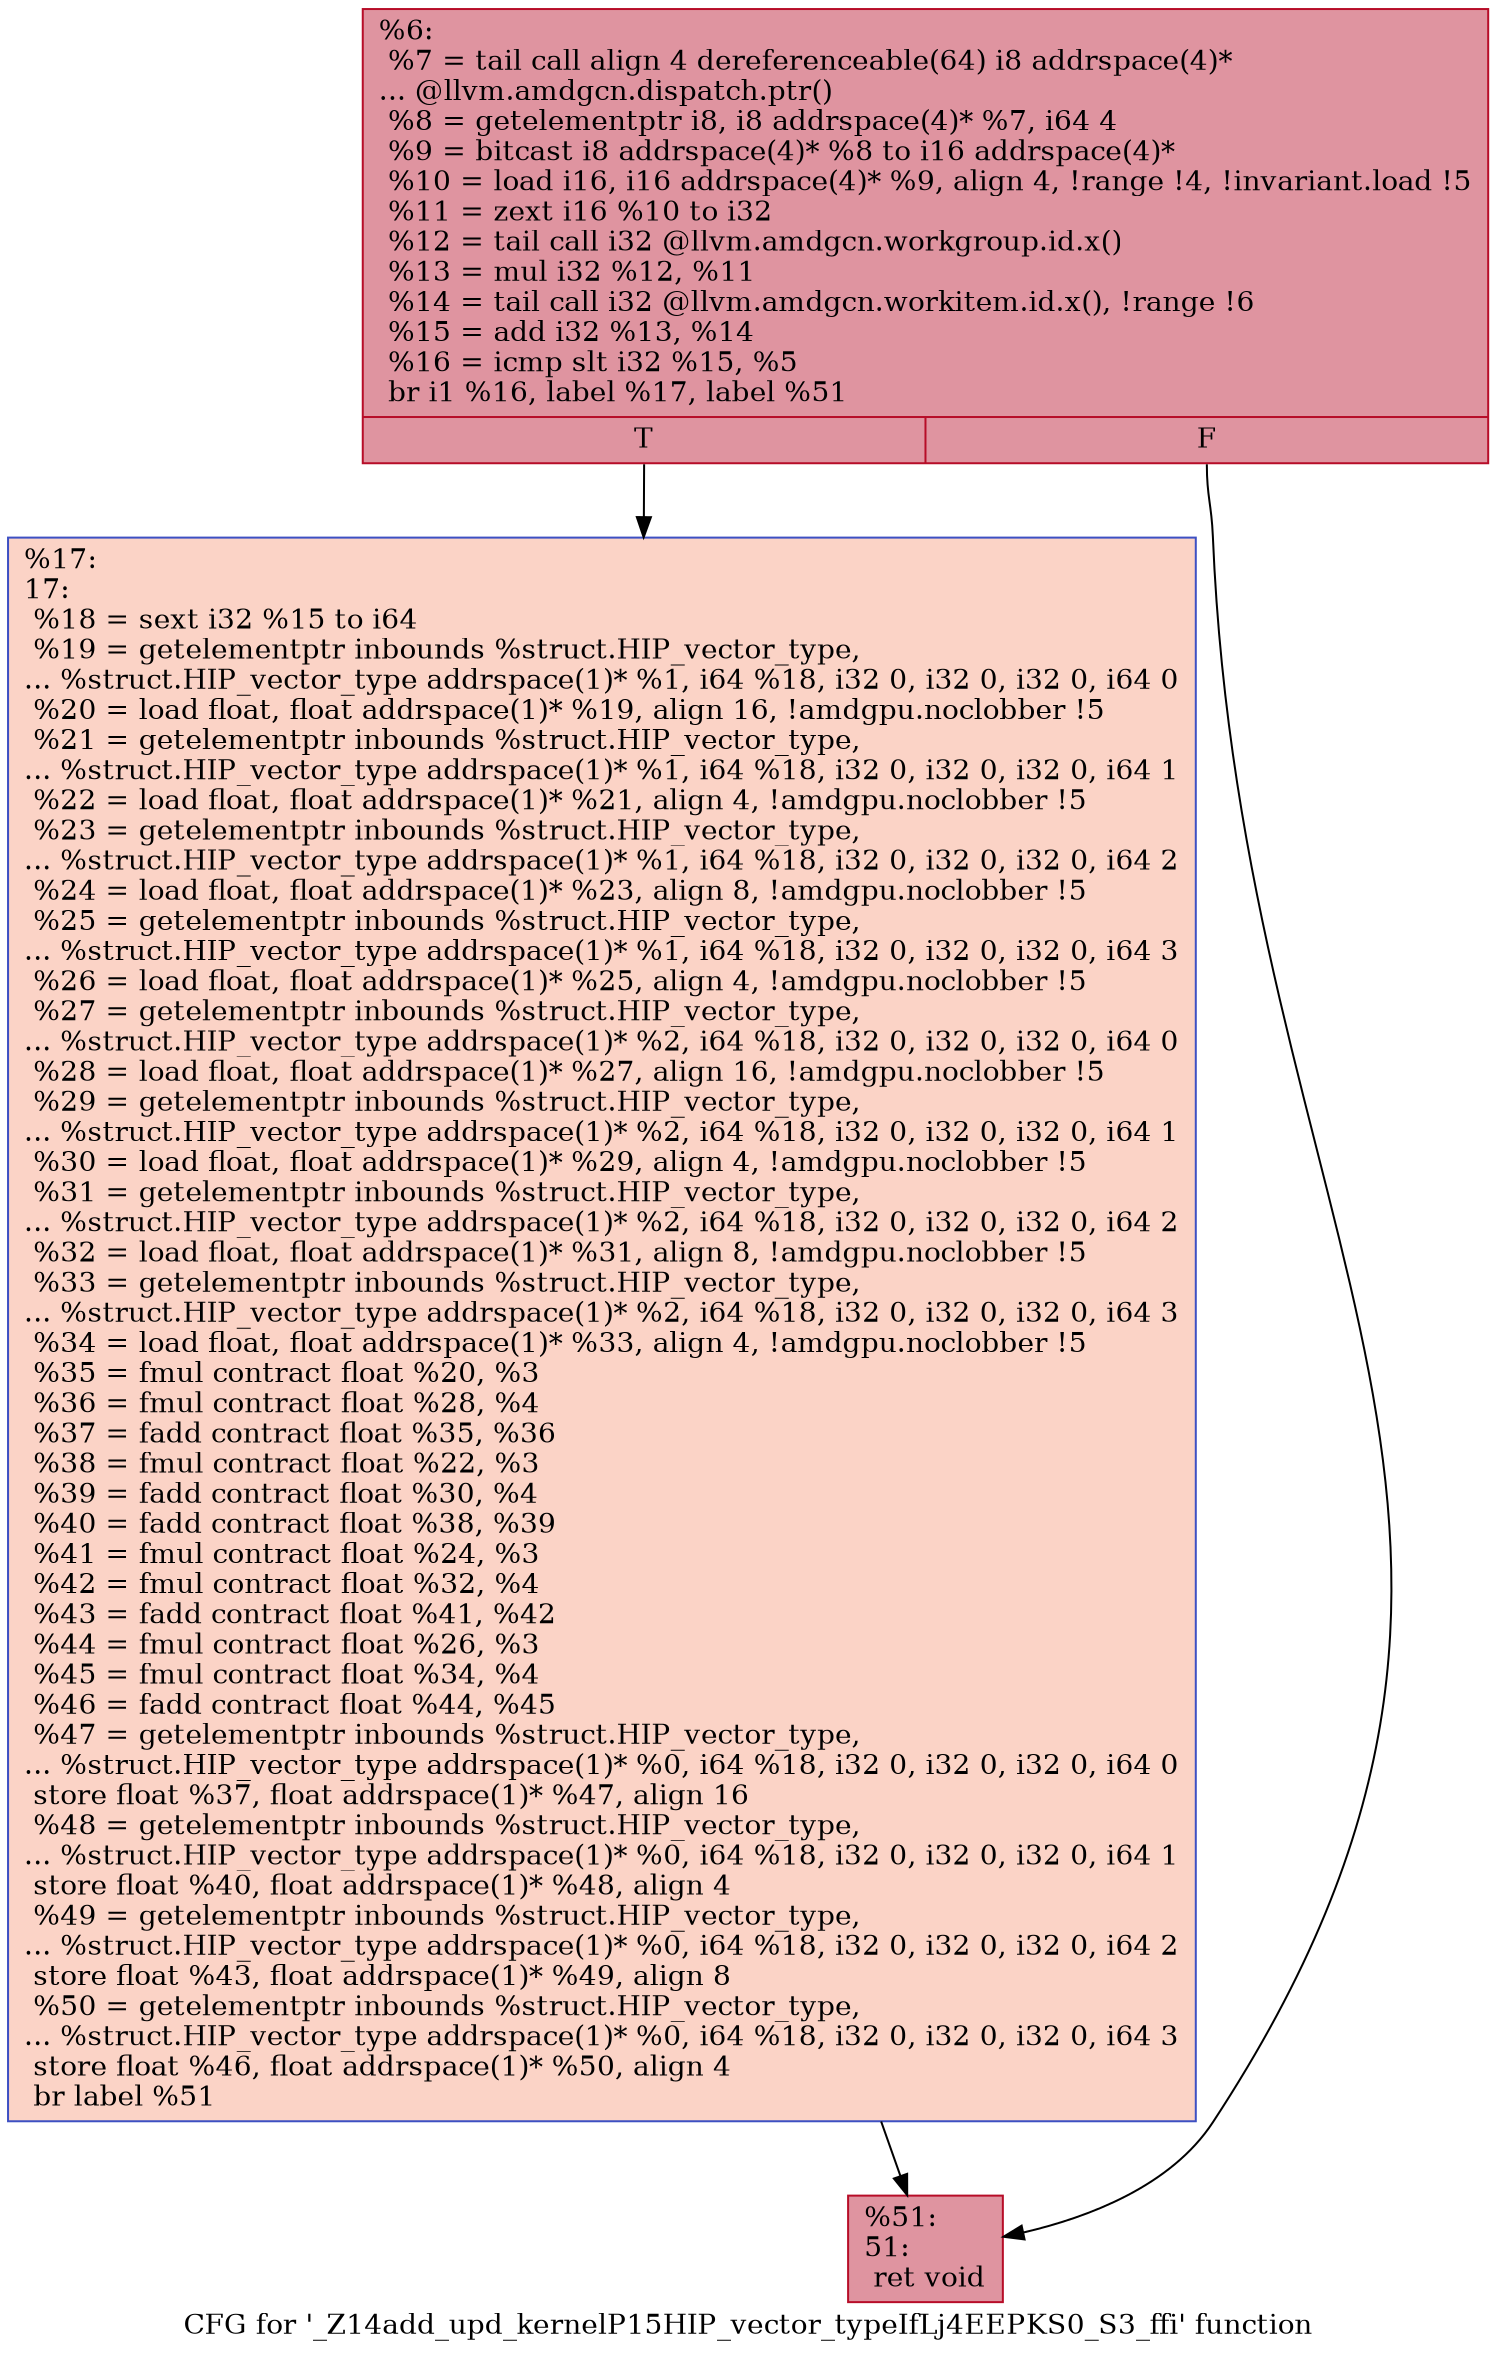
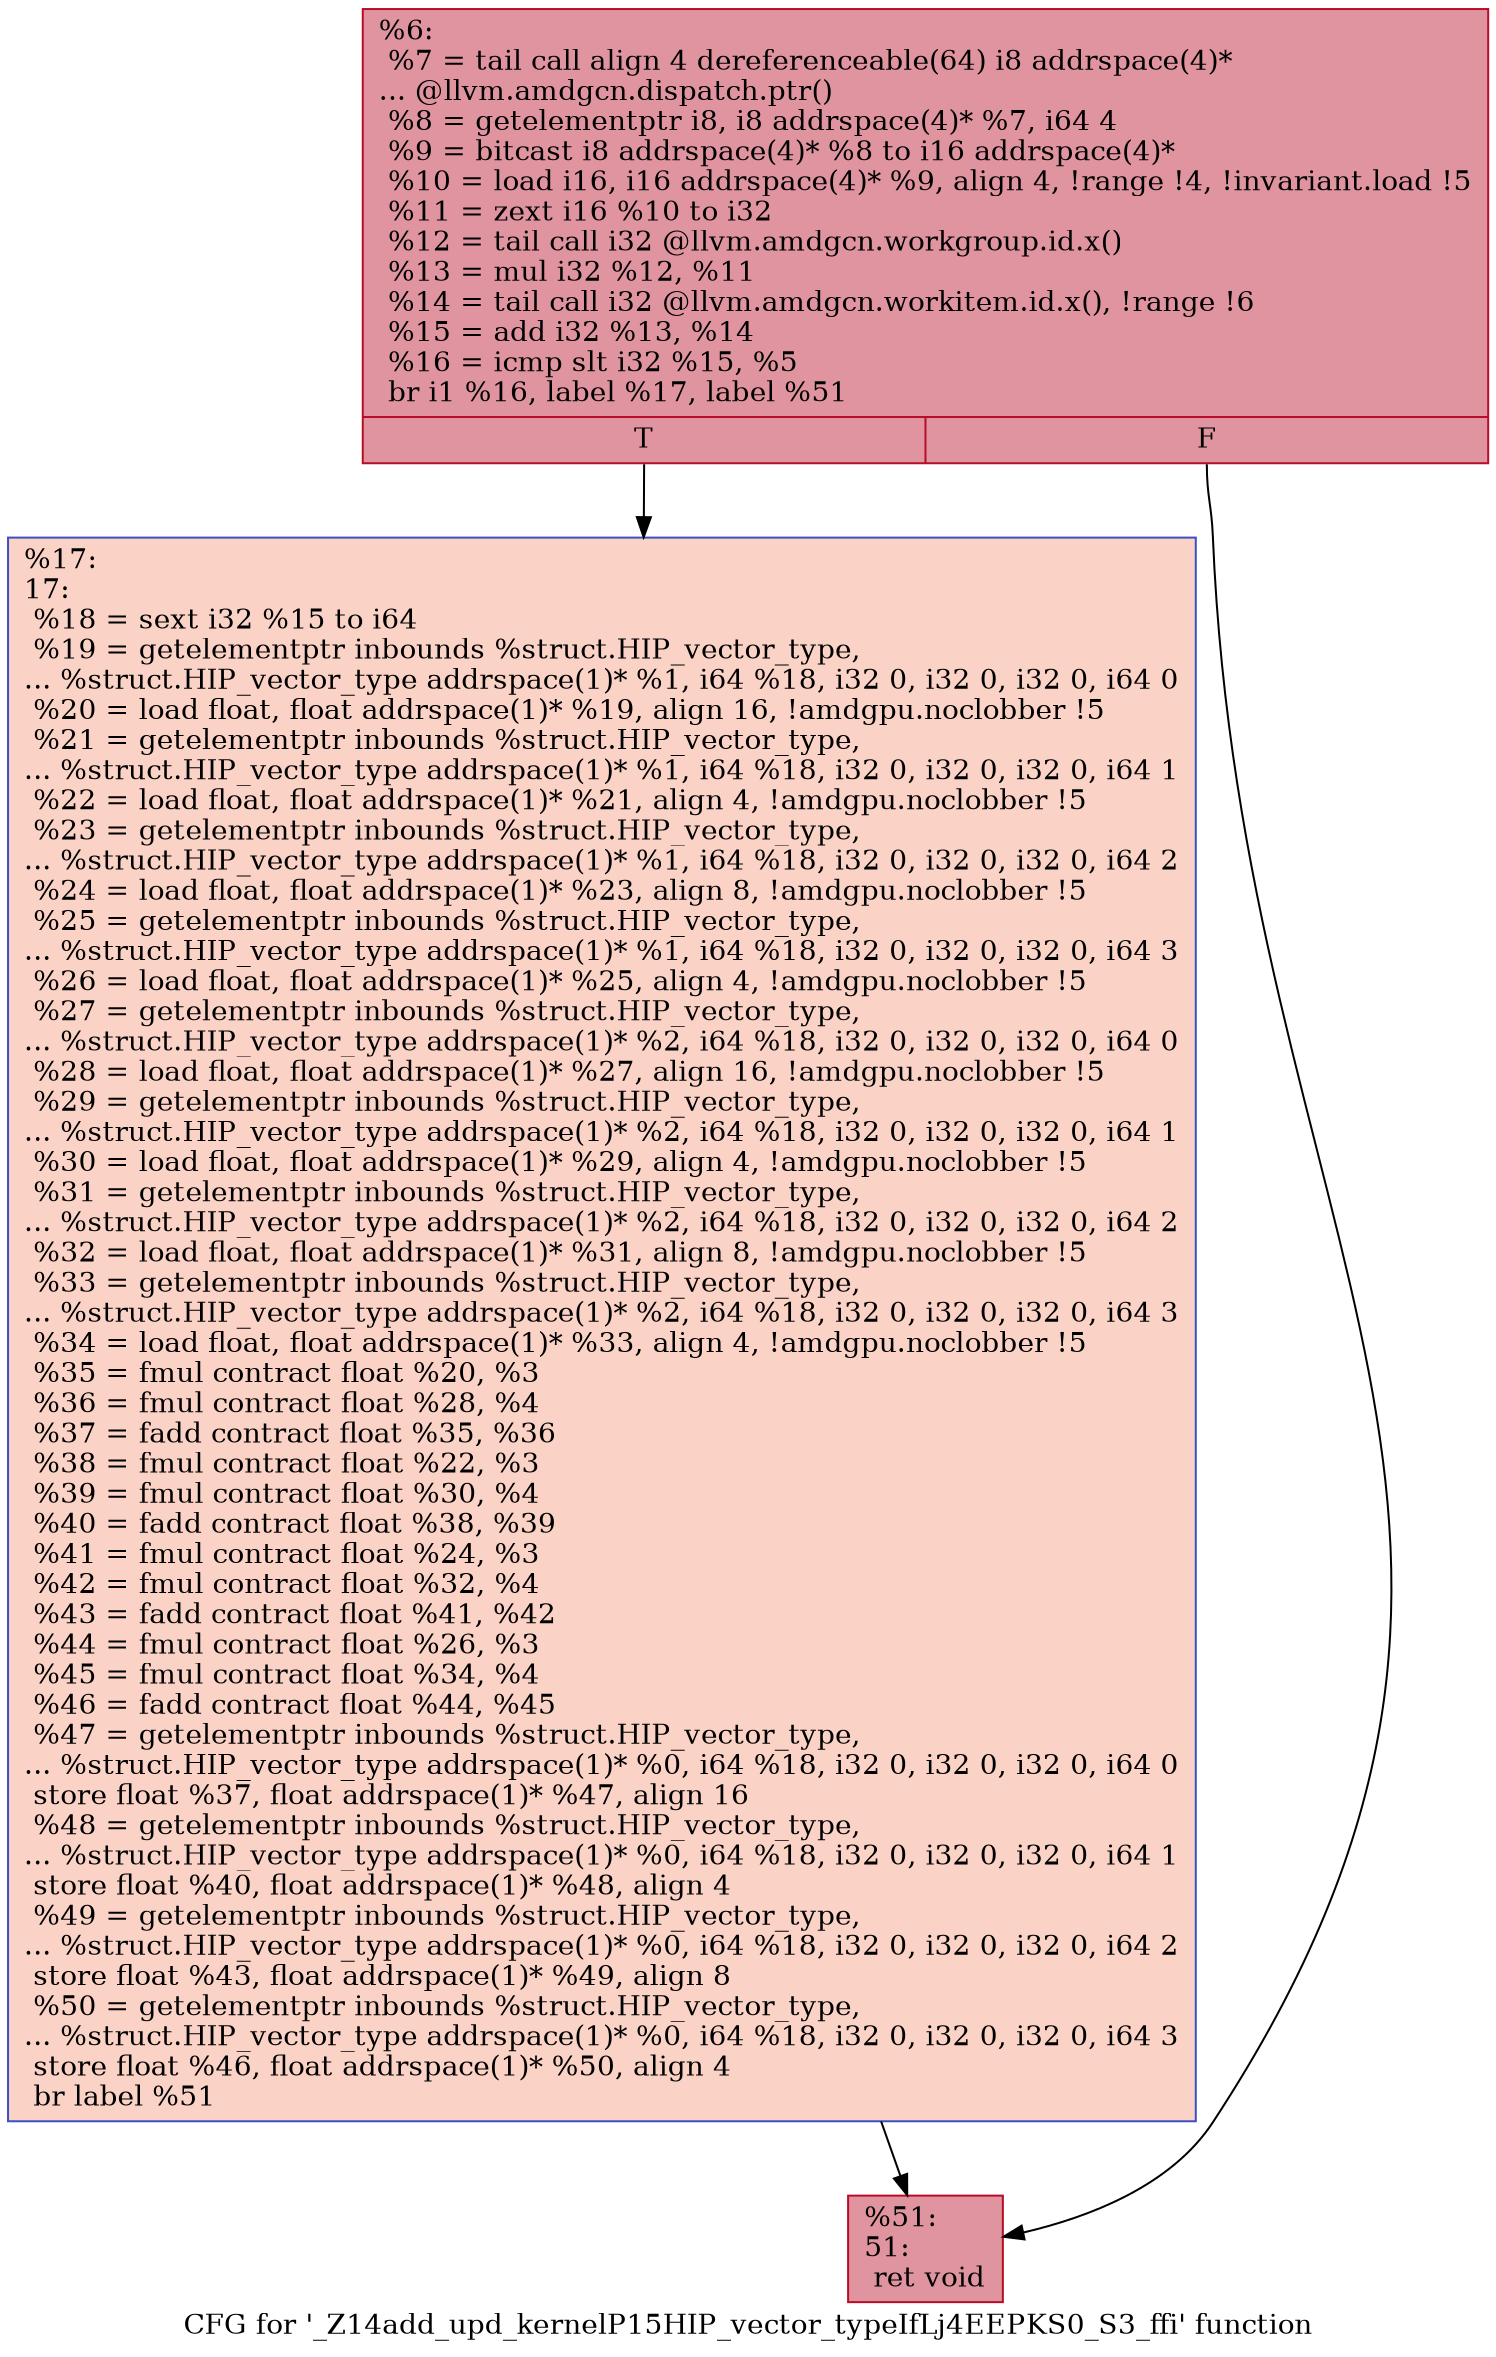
(281, 1494) -> (282, 1494)
